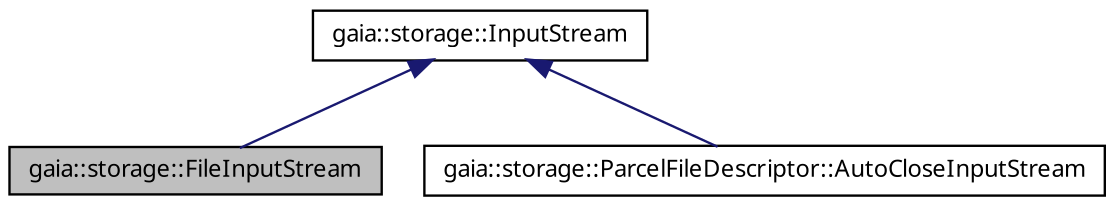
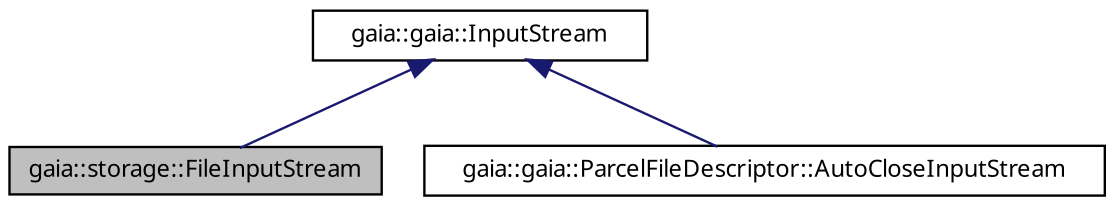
(480, 36) -> (480, 36)
(765, 171) -> (765, 171)
